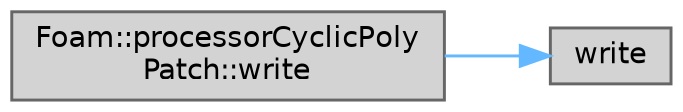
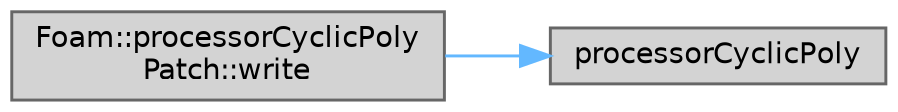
(611, 56) -> (718, 56)
